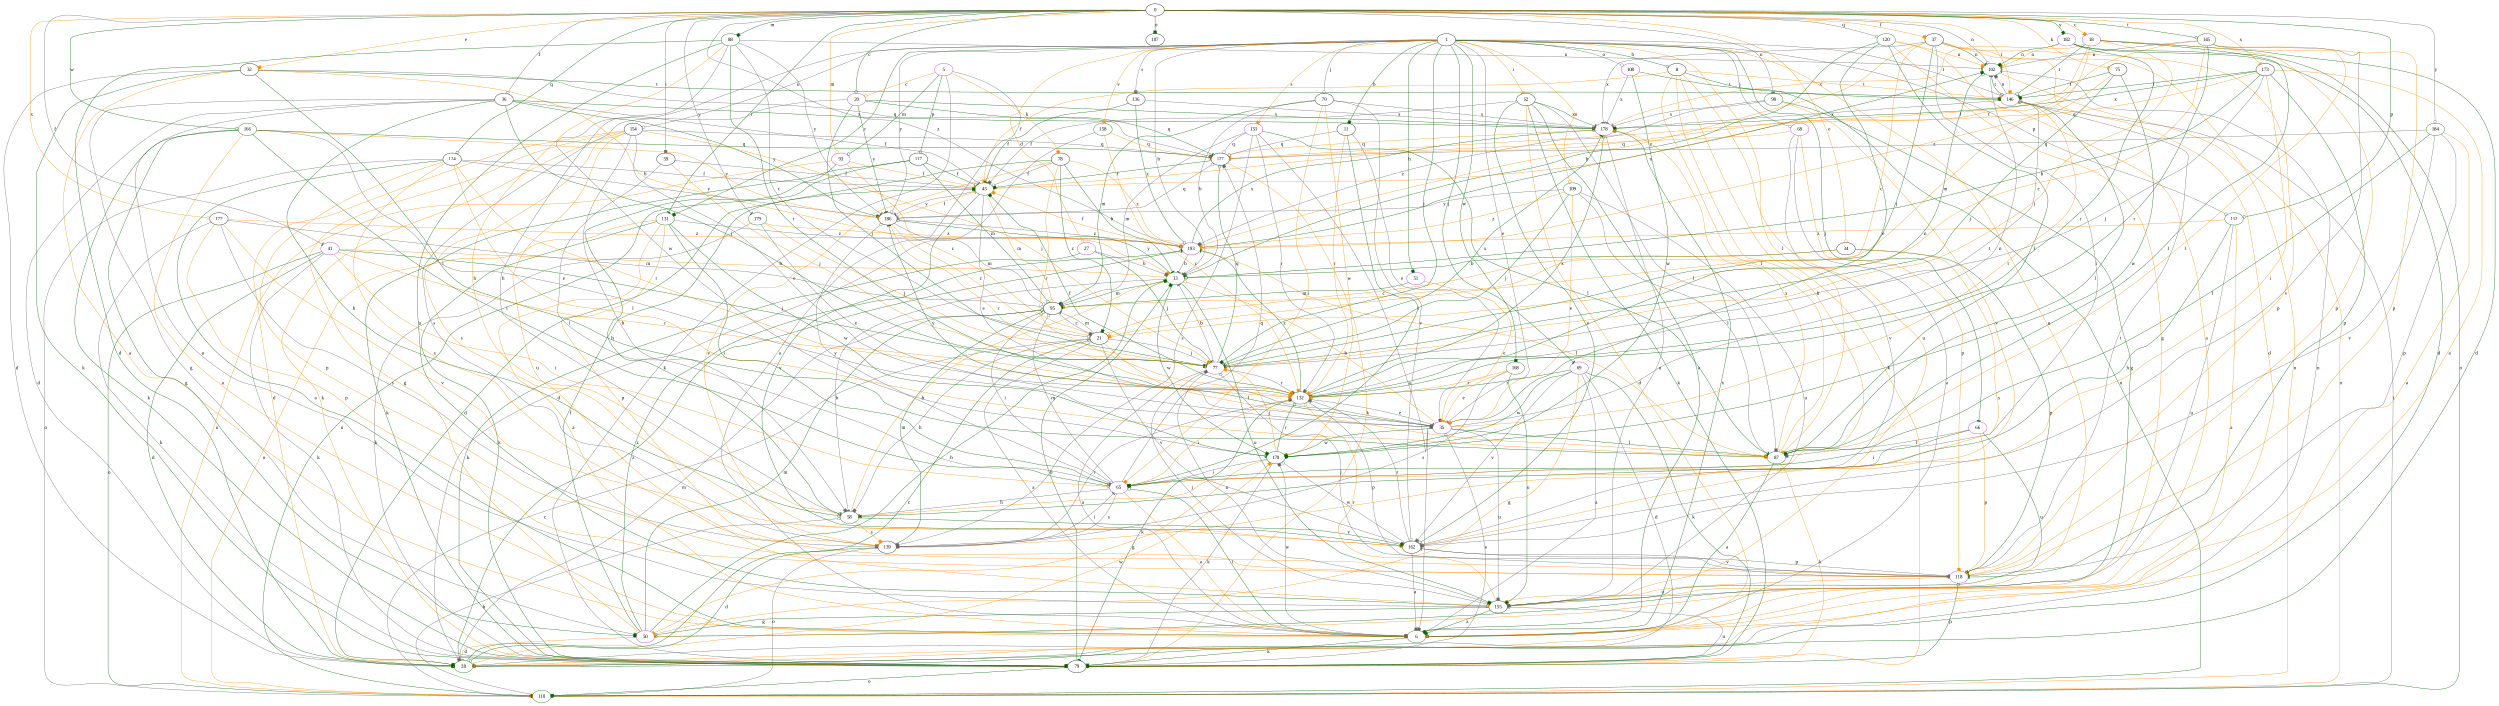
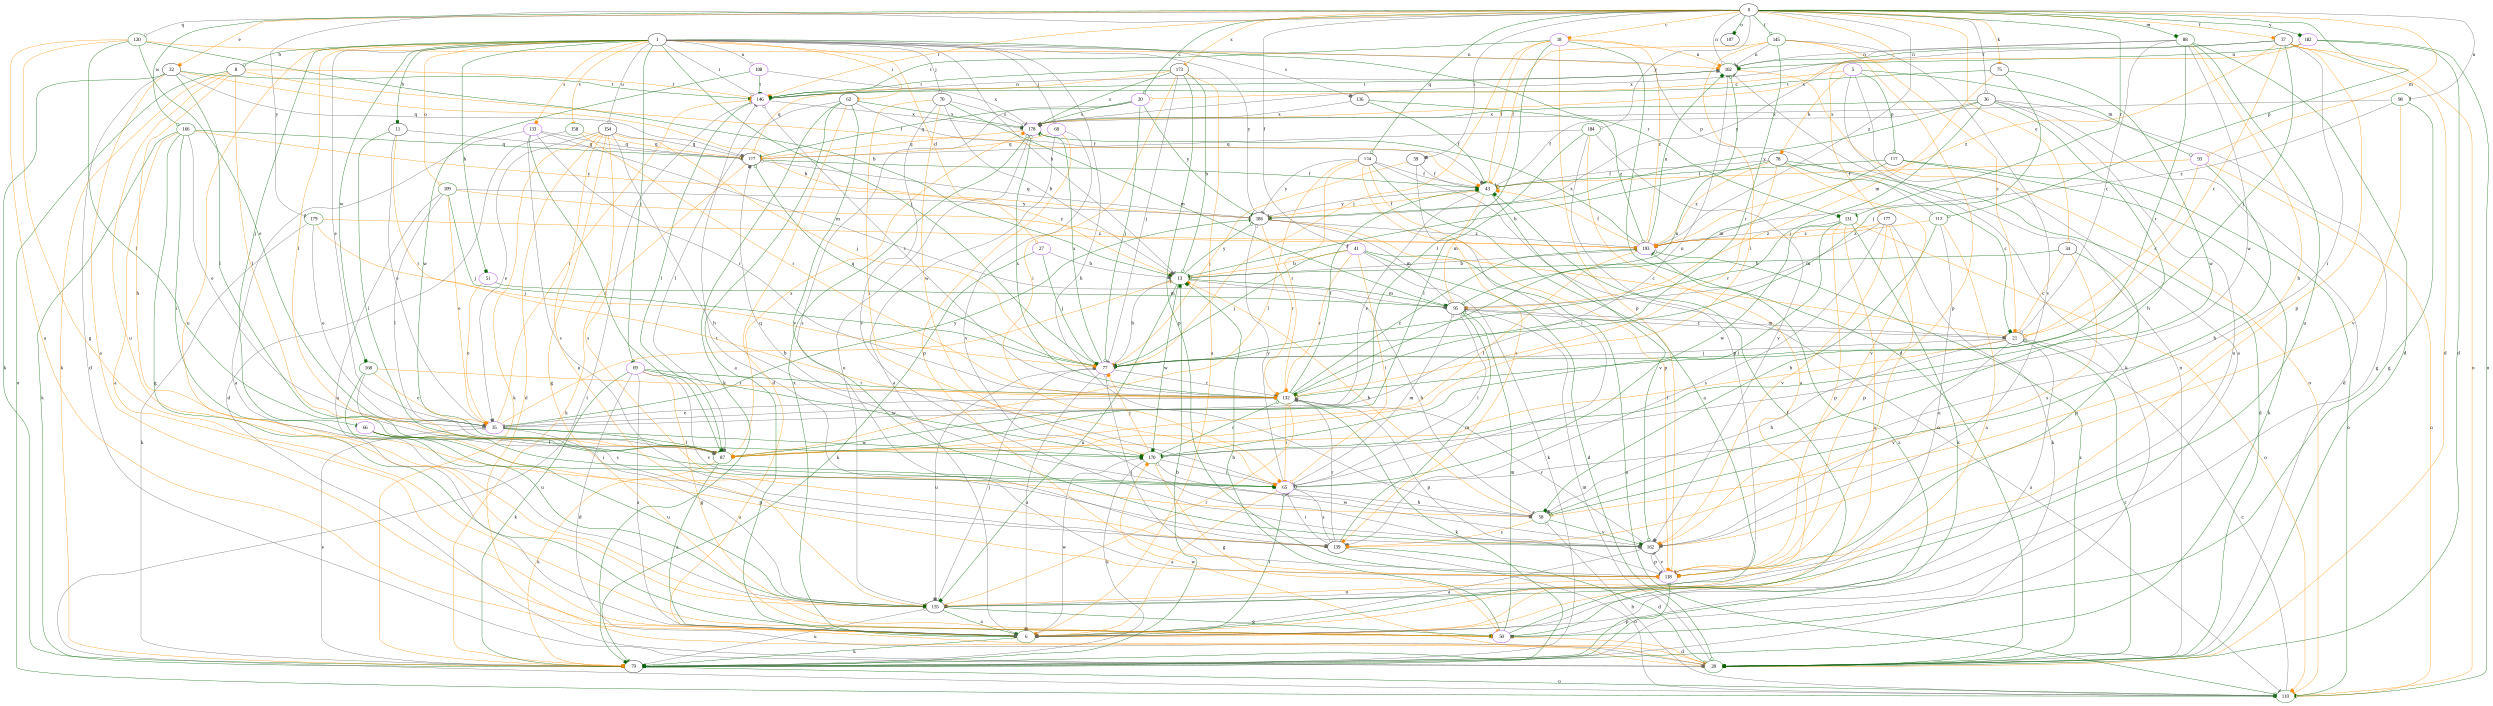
(1832, 325) -> none
